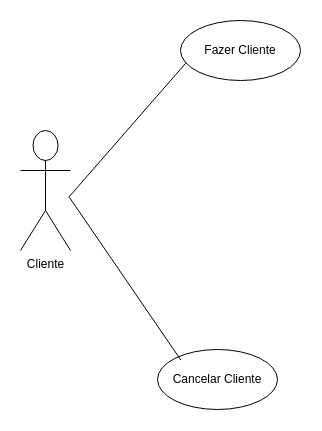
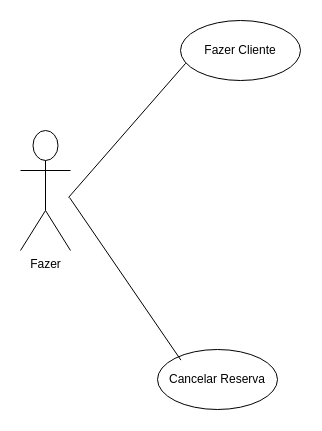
(46, 265) -> (46, 265)
(218, 380) -> (218, 380)
